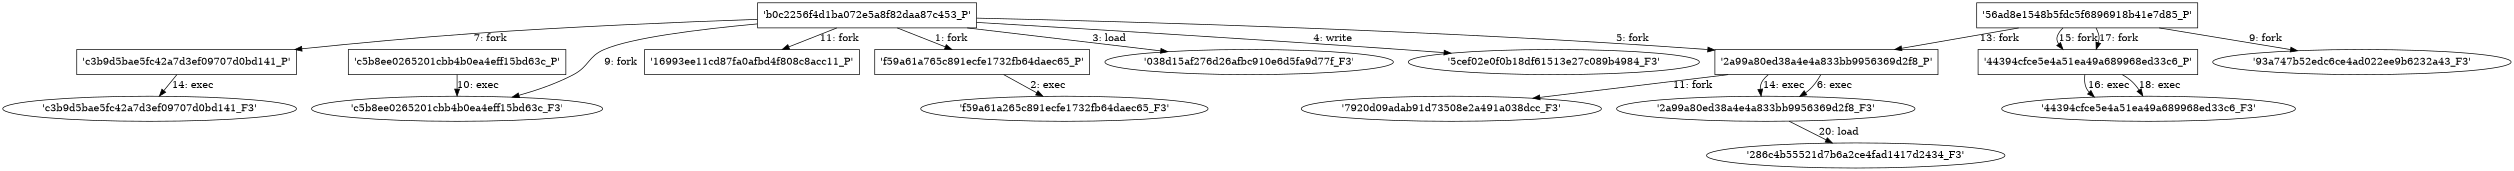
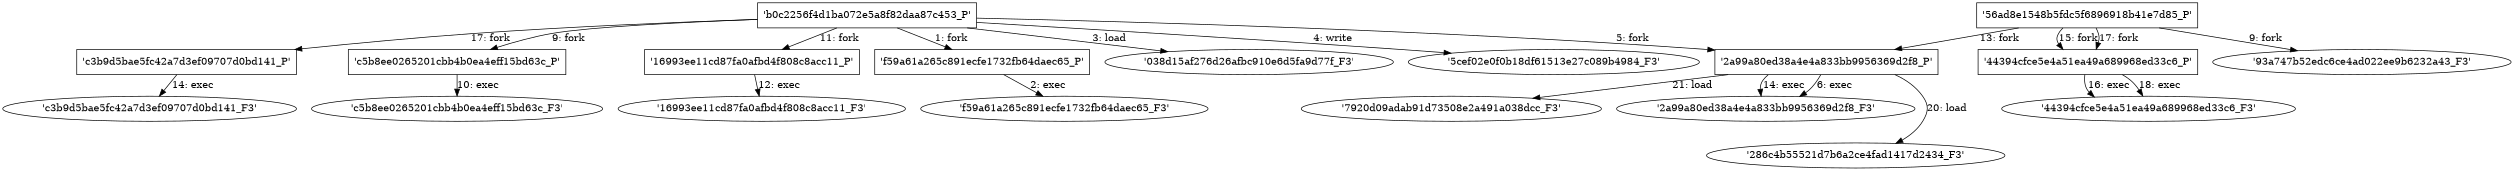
(490, 39) -> (490, 39)
(632, 41) -> (626, 26)
(982, 62) -> (982, 62)
(1693, 85) -> (1693, 85)
none -> (762, 109)
(1808, 131) -> (1927, 105)
